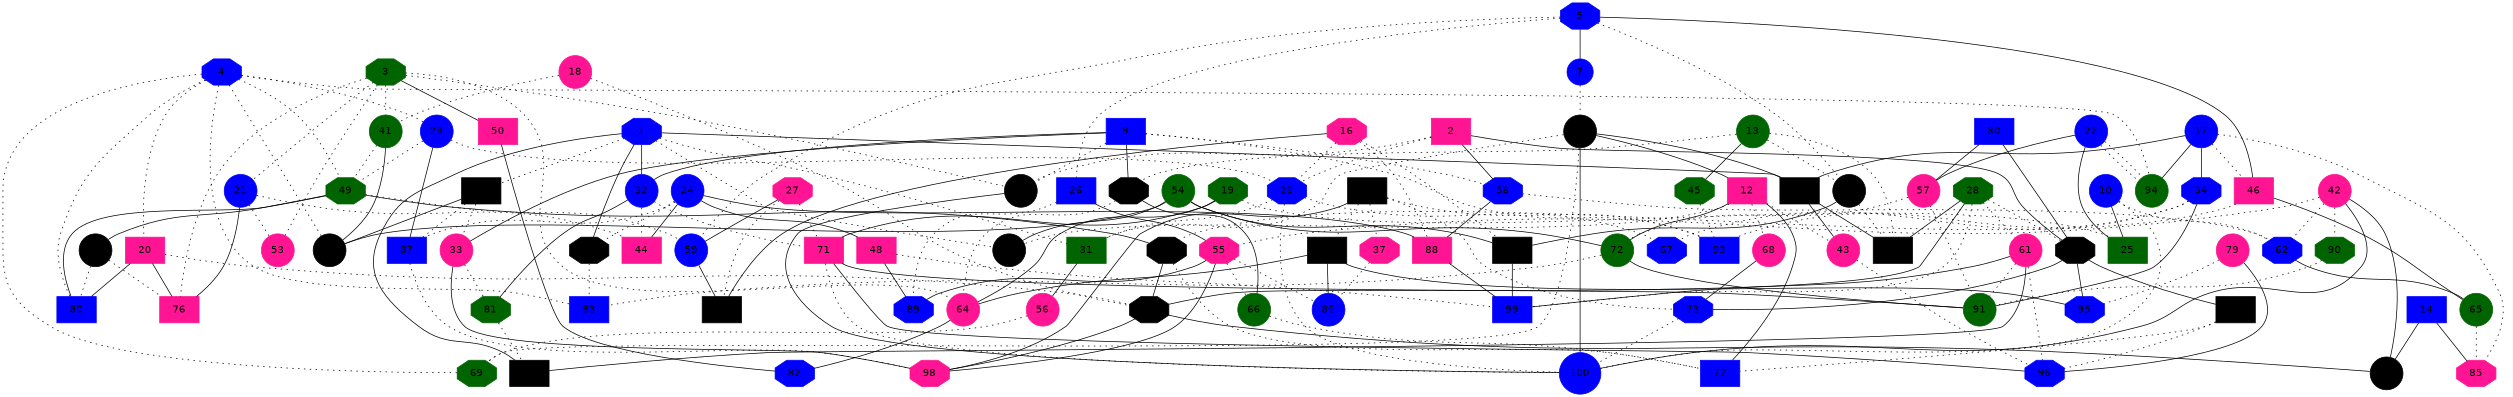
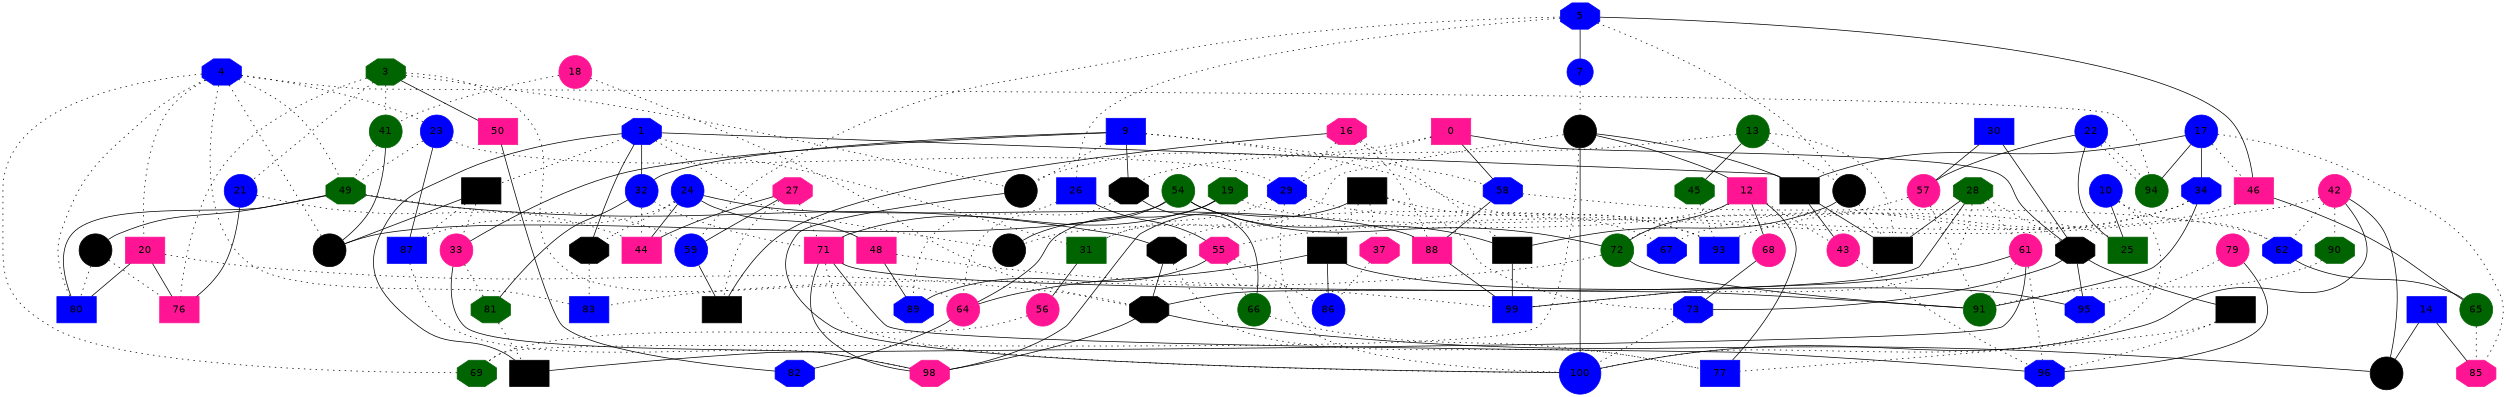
(1451, 131) -> (1451, 131)
none -> (733, 209)
(1758, 219) -> (1758, 219)
(278, 250) -> none
(1153, 337) -> (828, 338)
